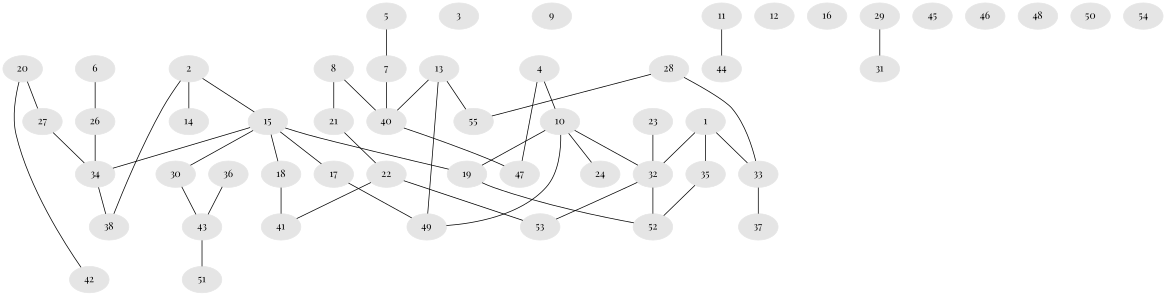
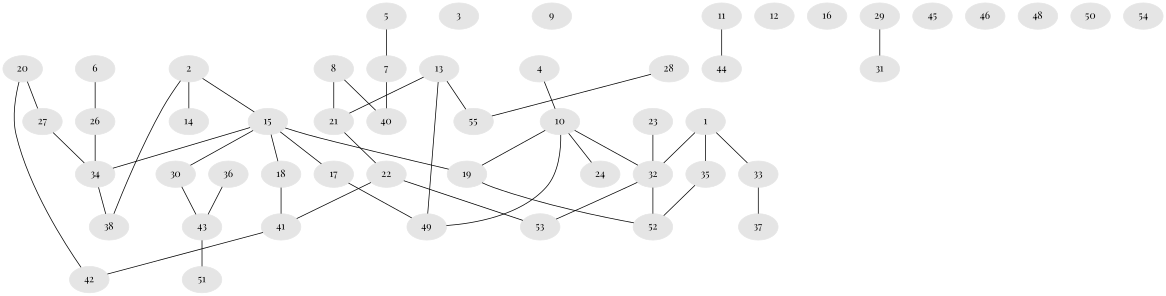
(413, 95) -> (392, 92)
(732, 109) -> none
(520, 174) -> none
none -> (185, 253)
